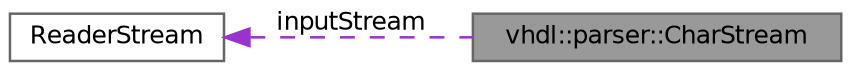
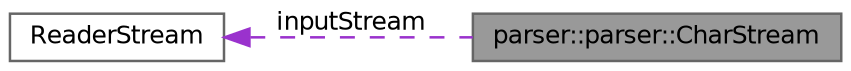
(657, 37) -> (657, 37)
